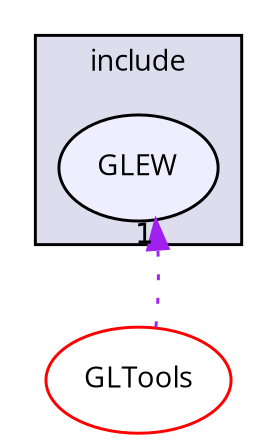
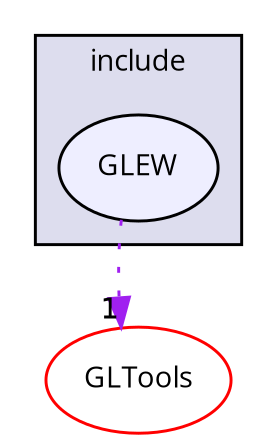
(158, 289) -> (119, 263)
